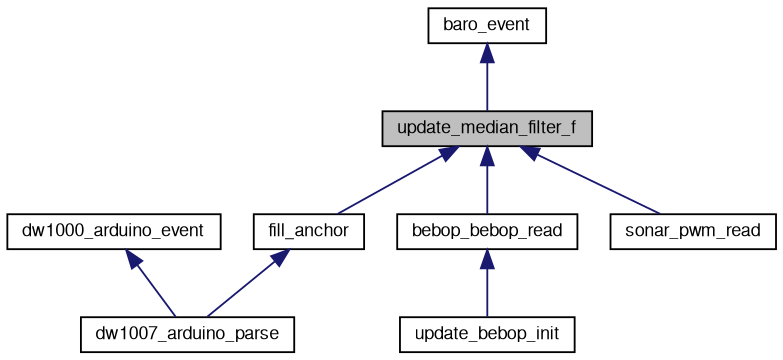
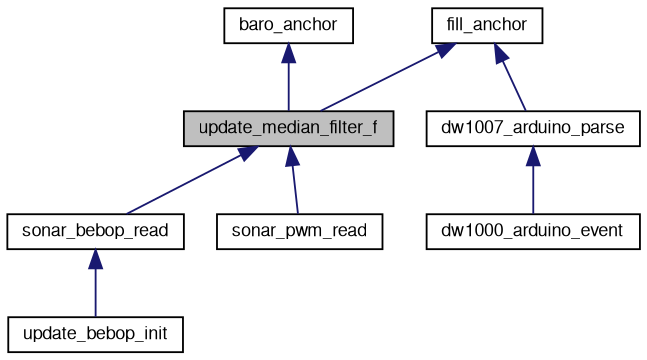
(487, 26) -> (289, 26)
(390, 185) -> (380, 81)
(487, 232) -> (96, 232)
(157, 291) -> (533, 190)
